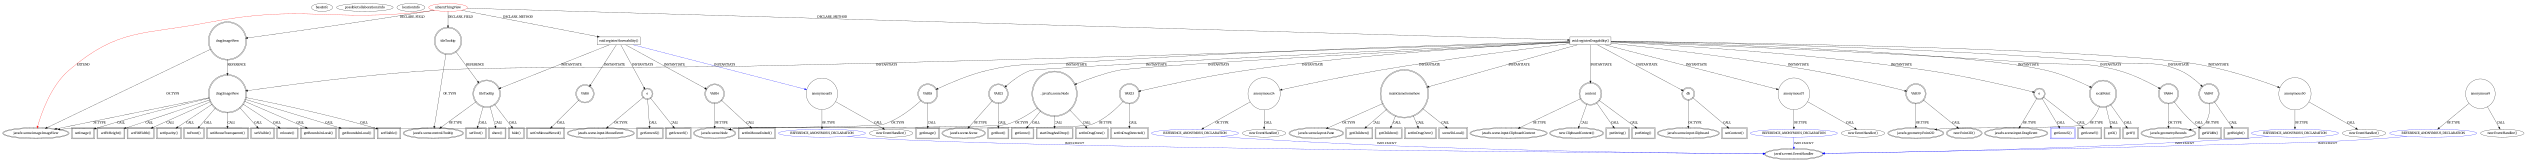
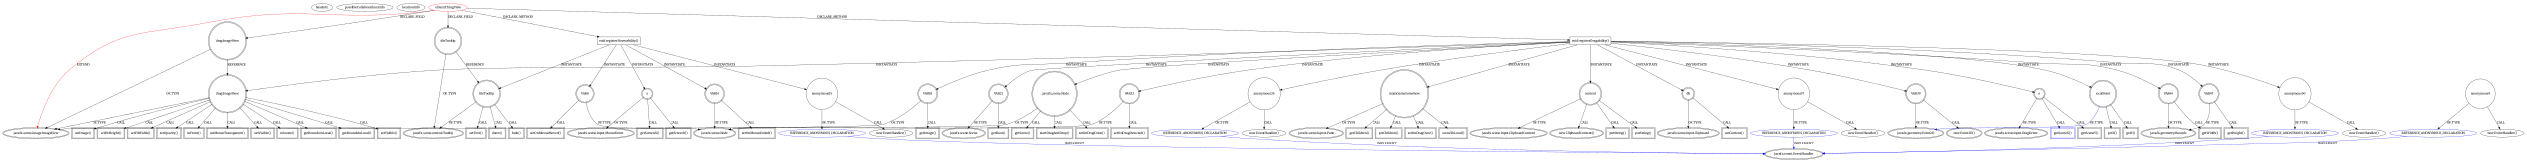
(723, 68) -> (723, 68)
none -> (606, 127)
(2023, 128) -> (2023, 128)
